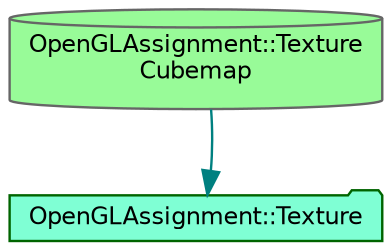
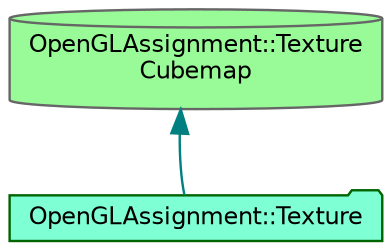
(212, 140) -> (181, 165)
